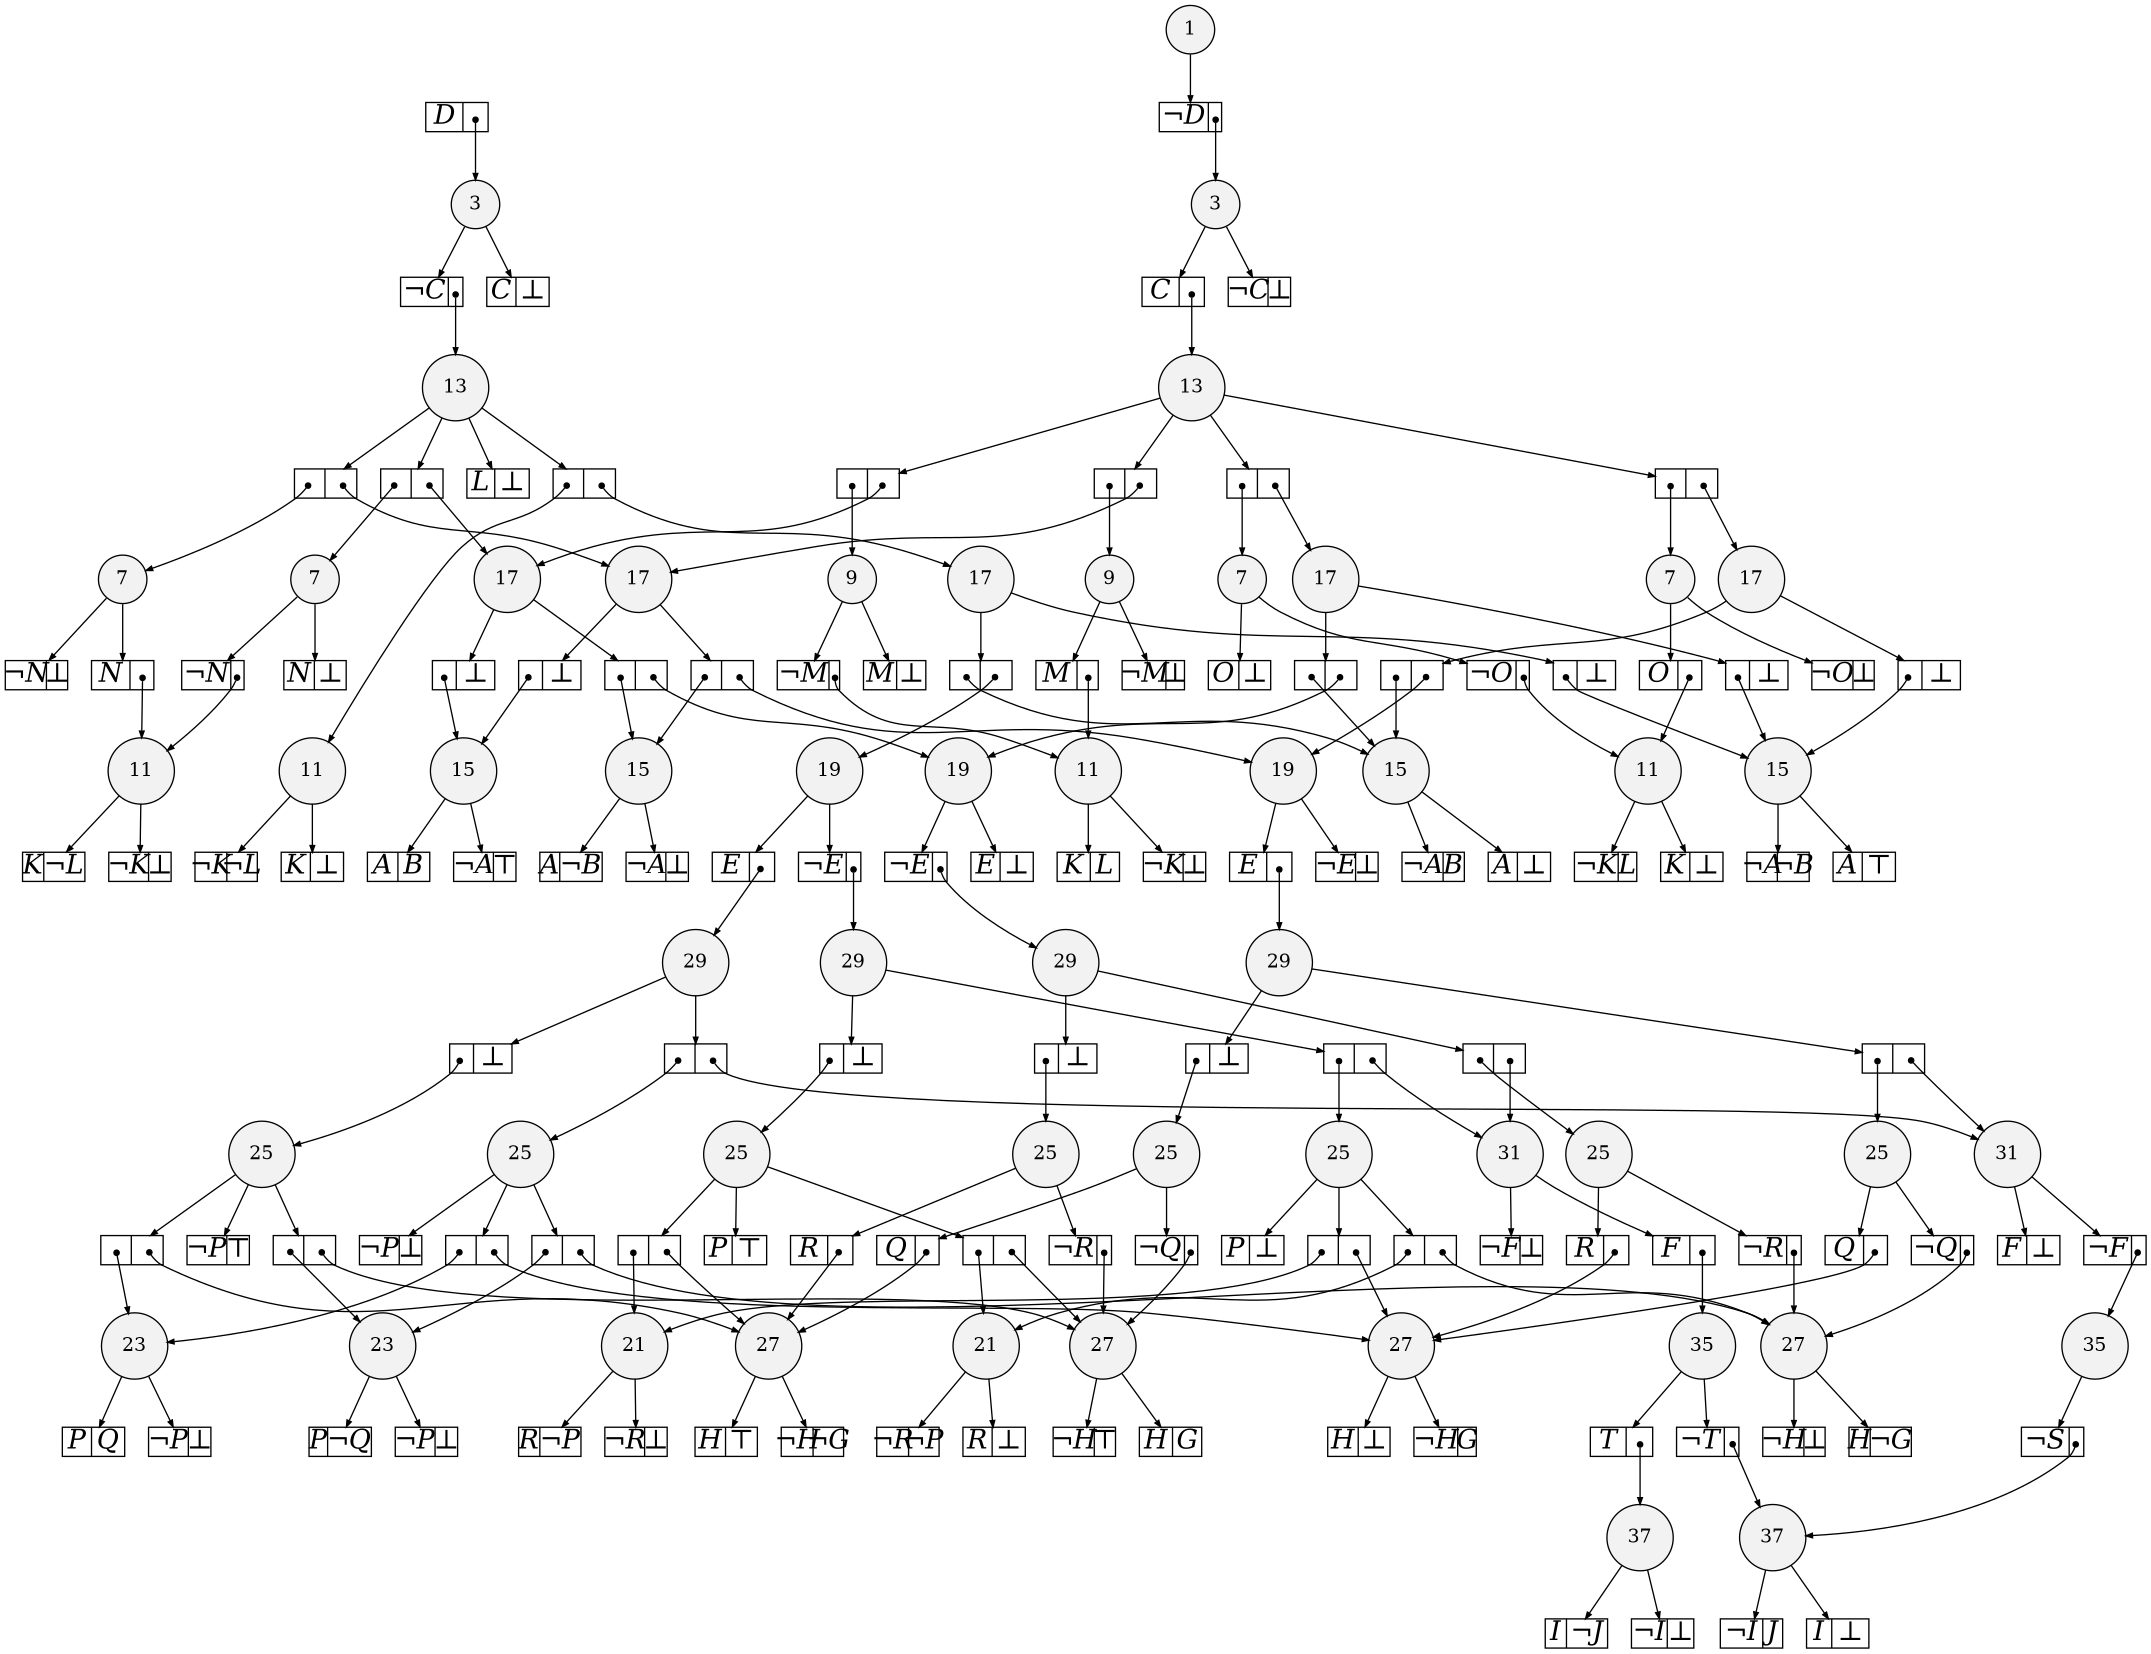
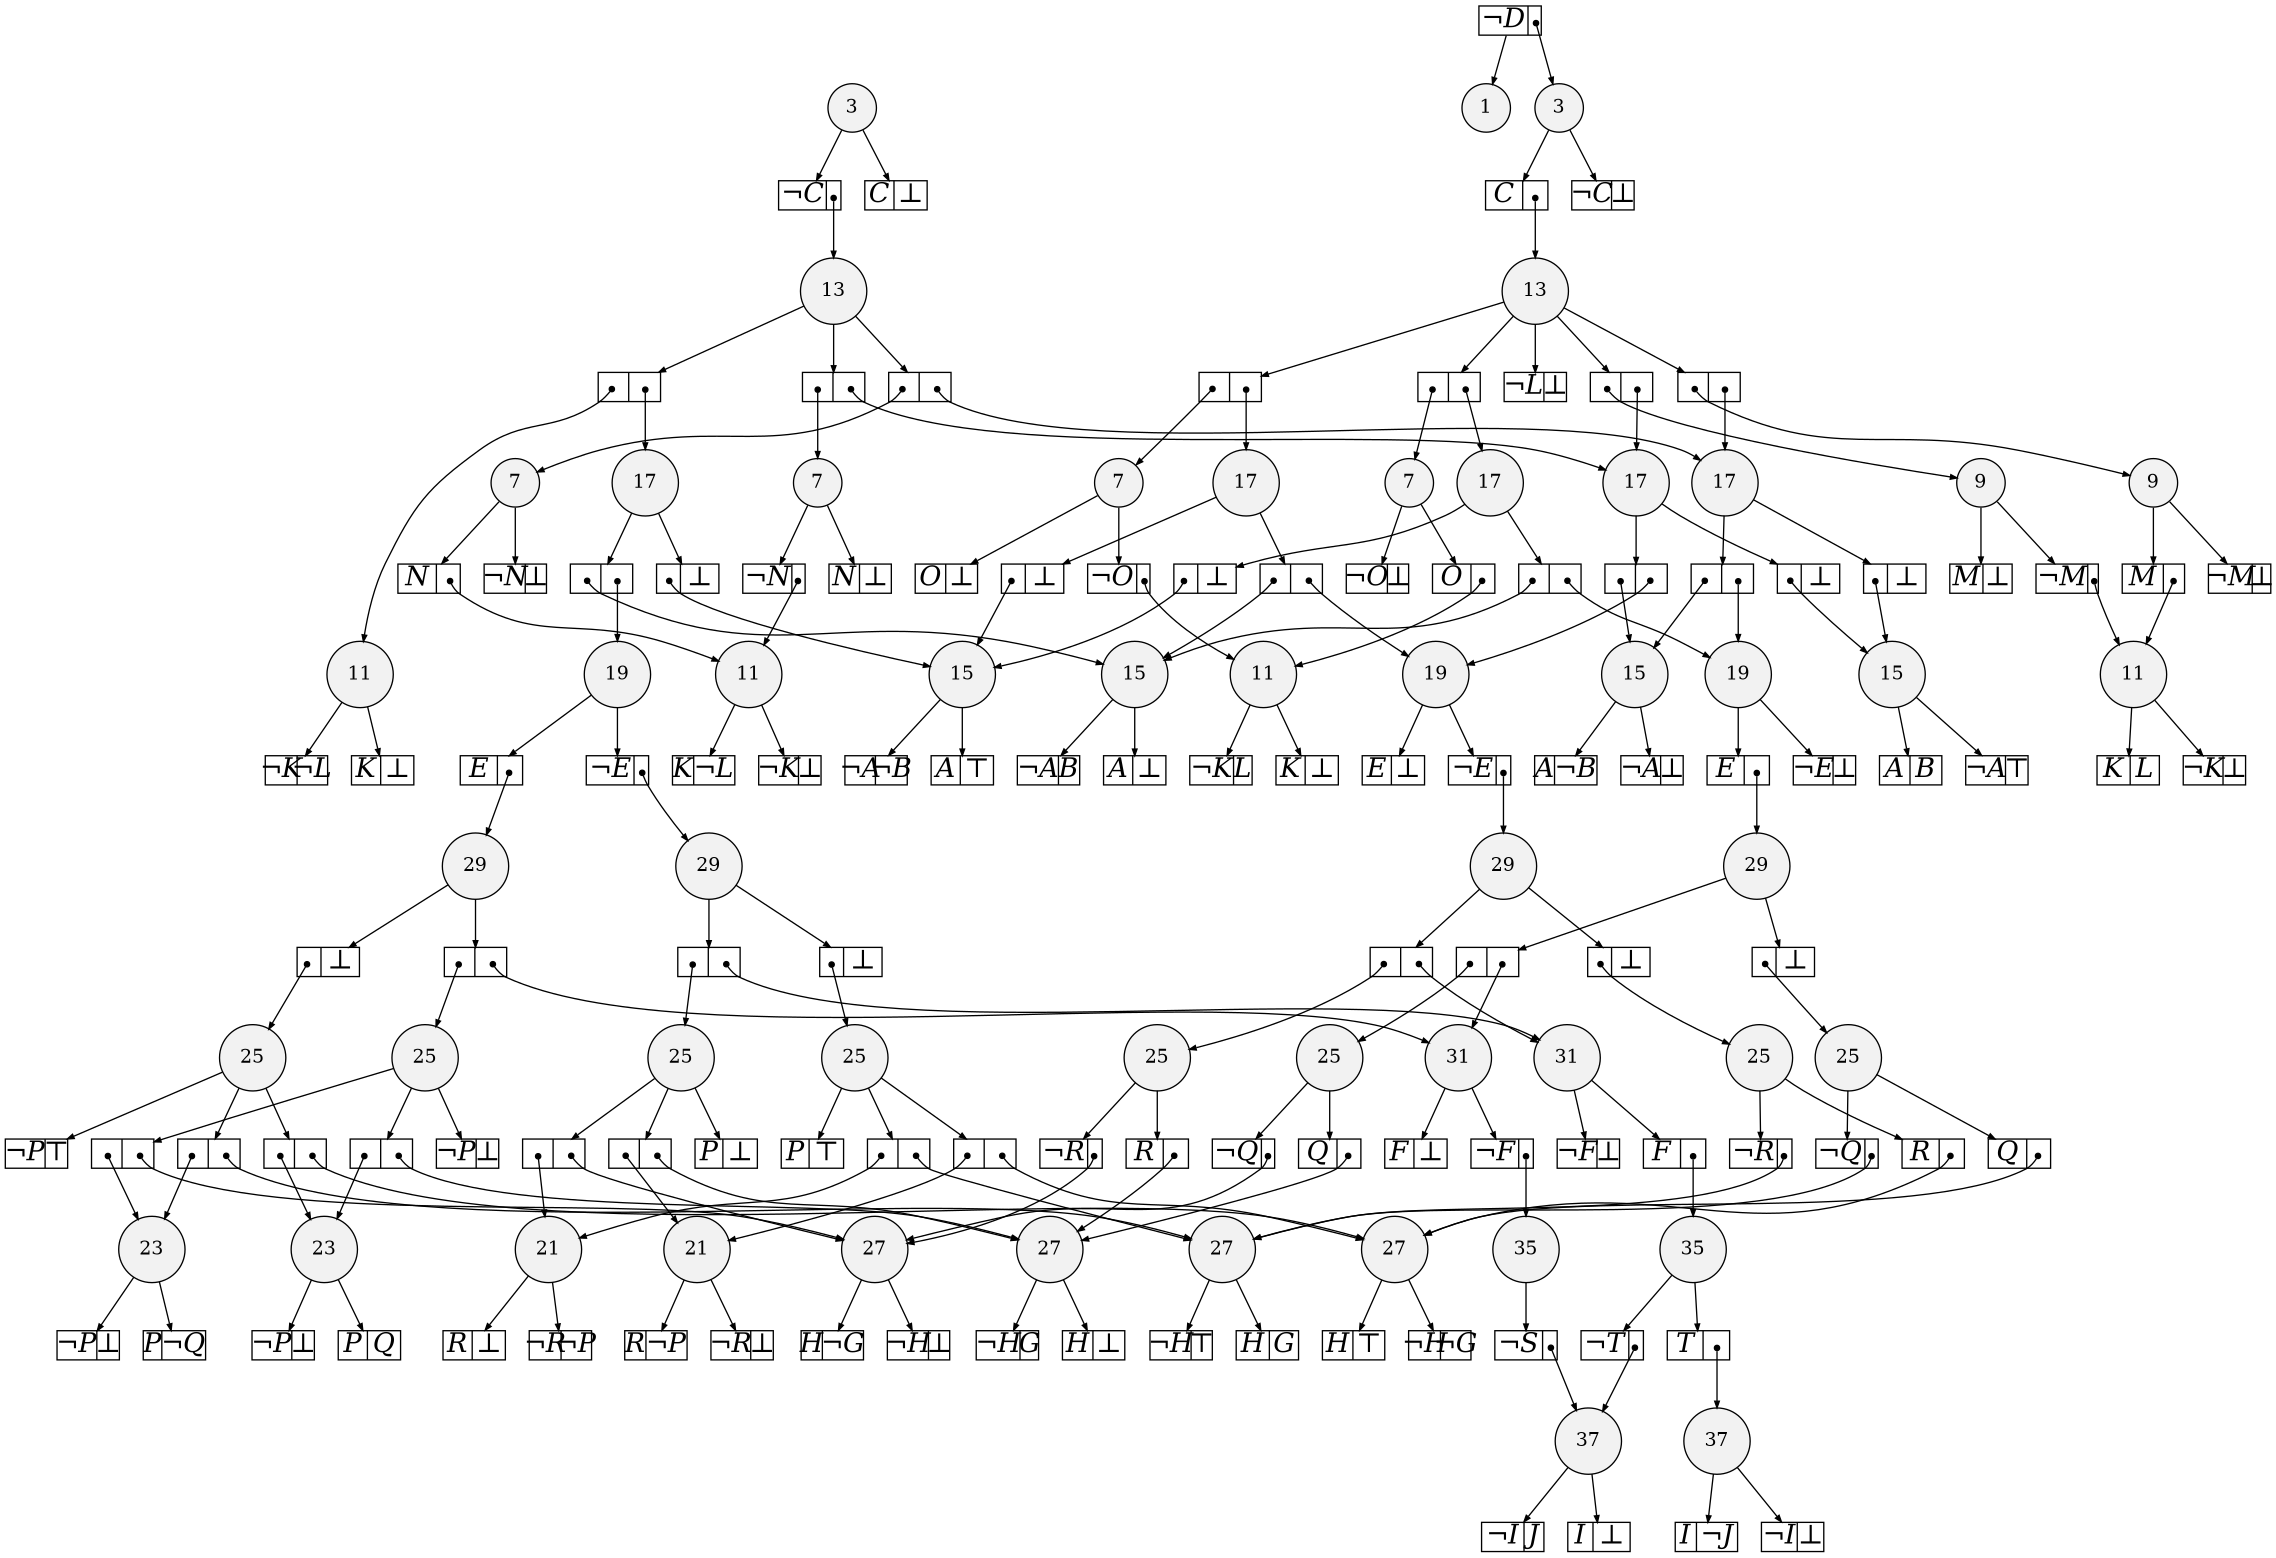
(1190, 75) -> (1500, 57)
(457, 117) -> none
none -> (1535, 387)
(498, 483) -> none
